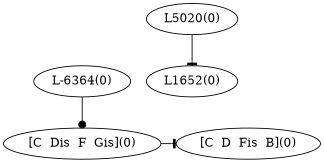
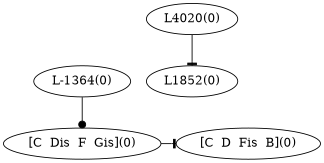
(192, 19) -> (192, 19)
(82, 81) -> (82, 81)
(192, 81) -> (192, 81)
